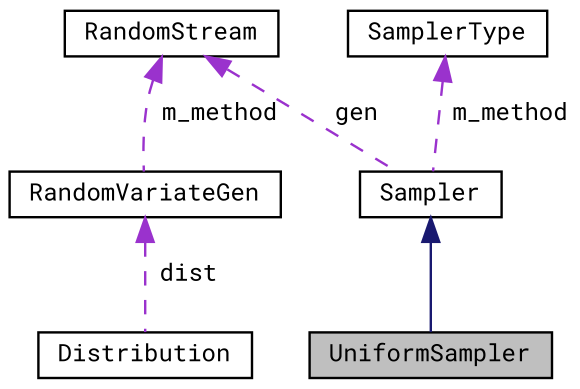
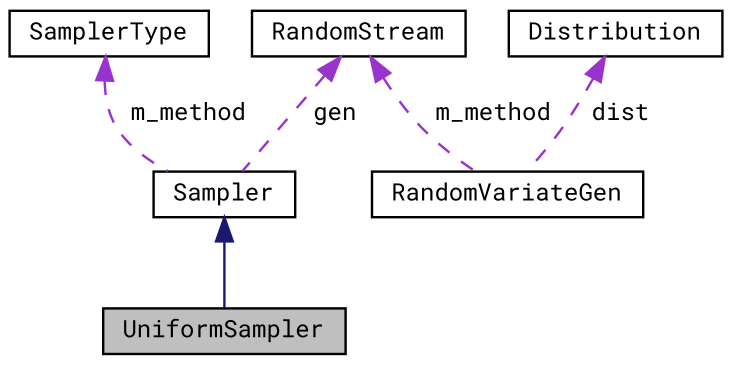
(145, 287) -> (563, 127)
